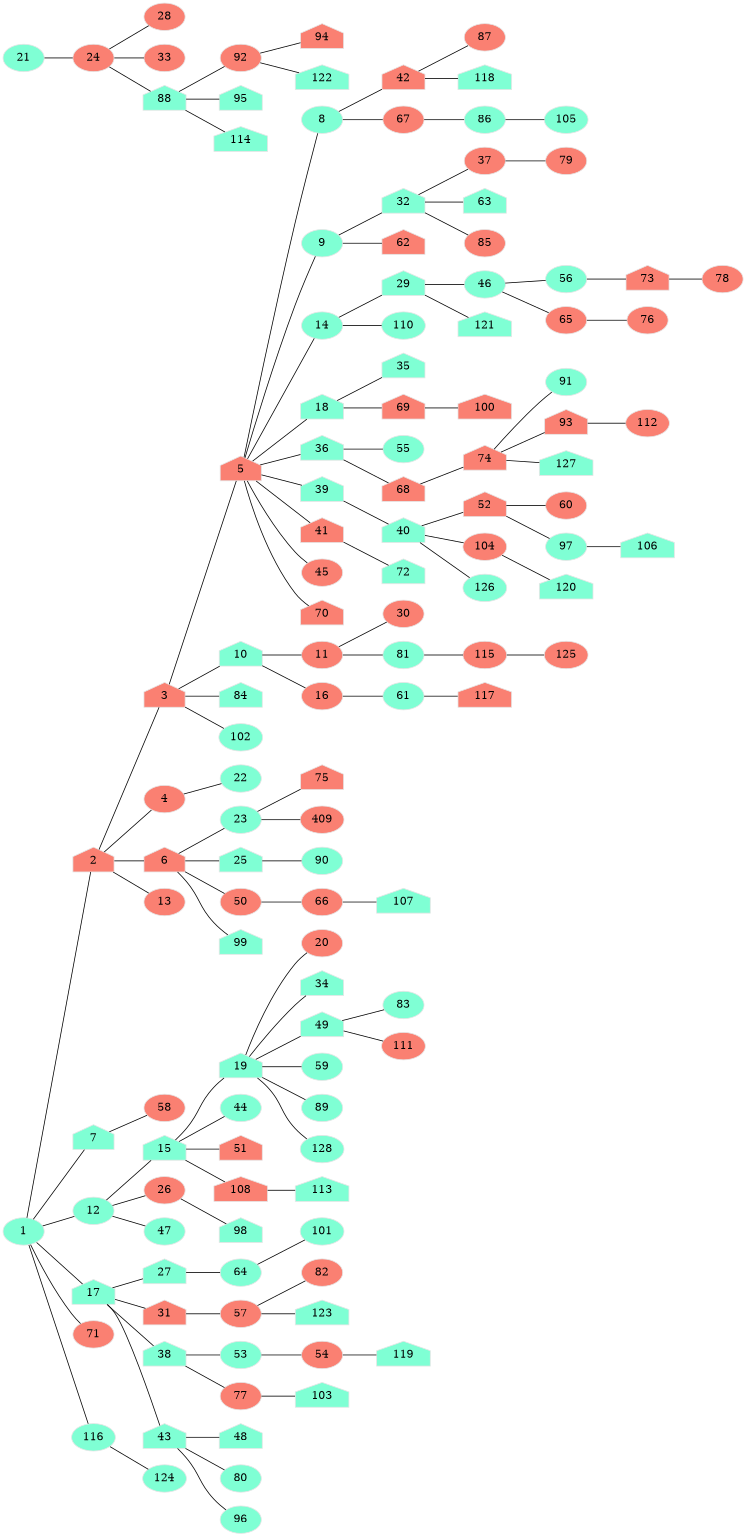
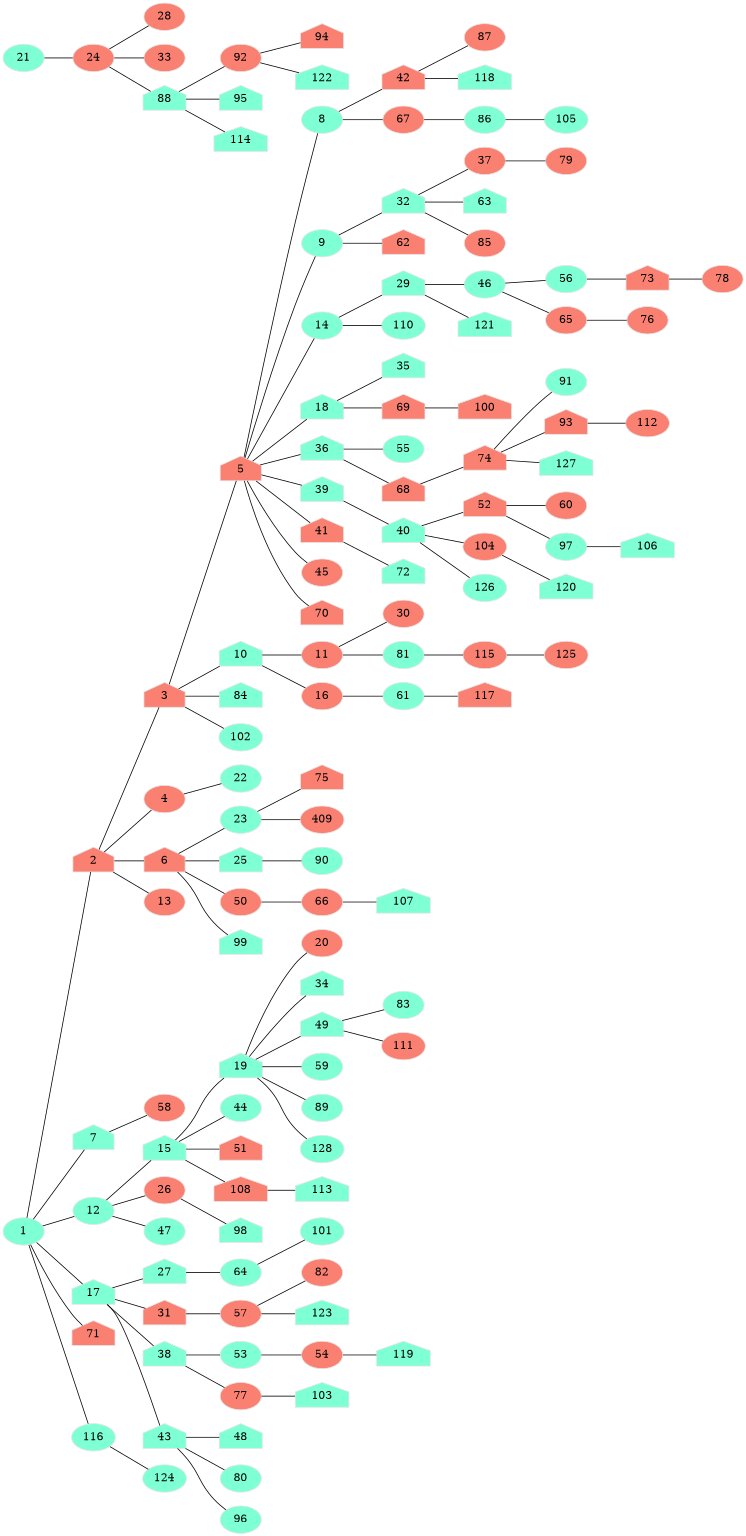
(93, 1334) -> (93, 1334)
